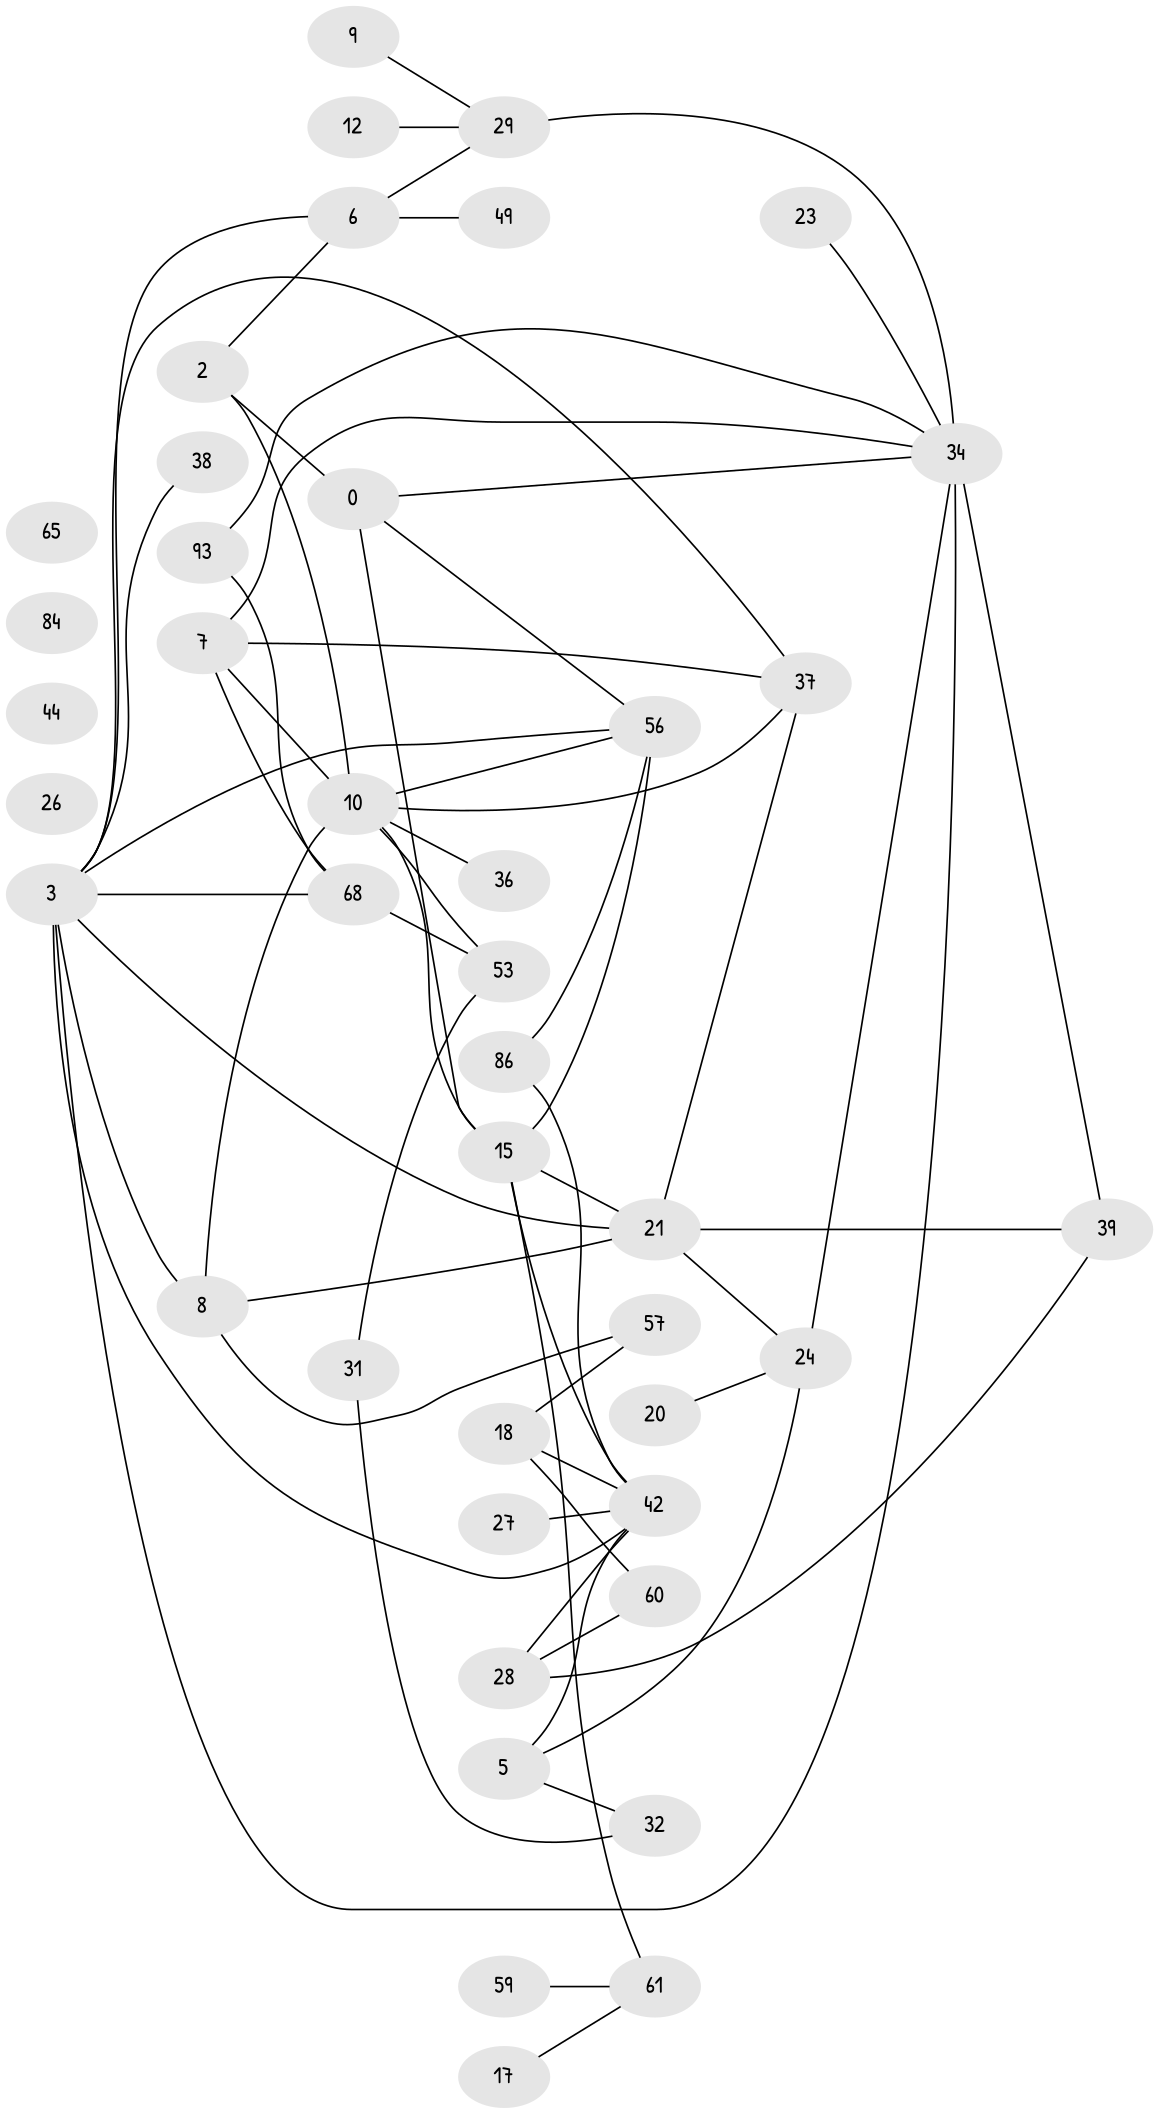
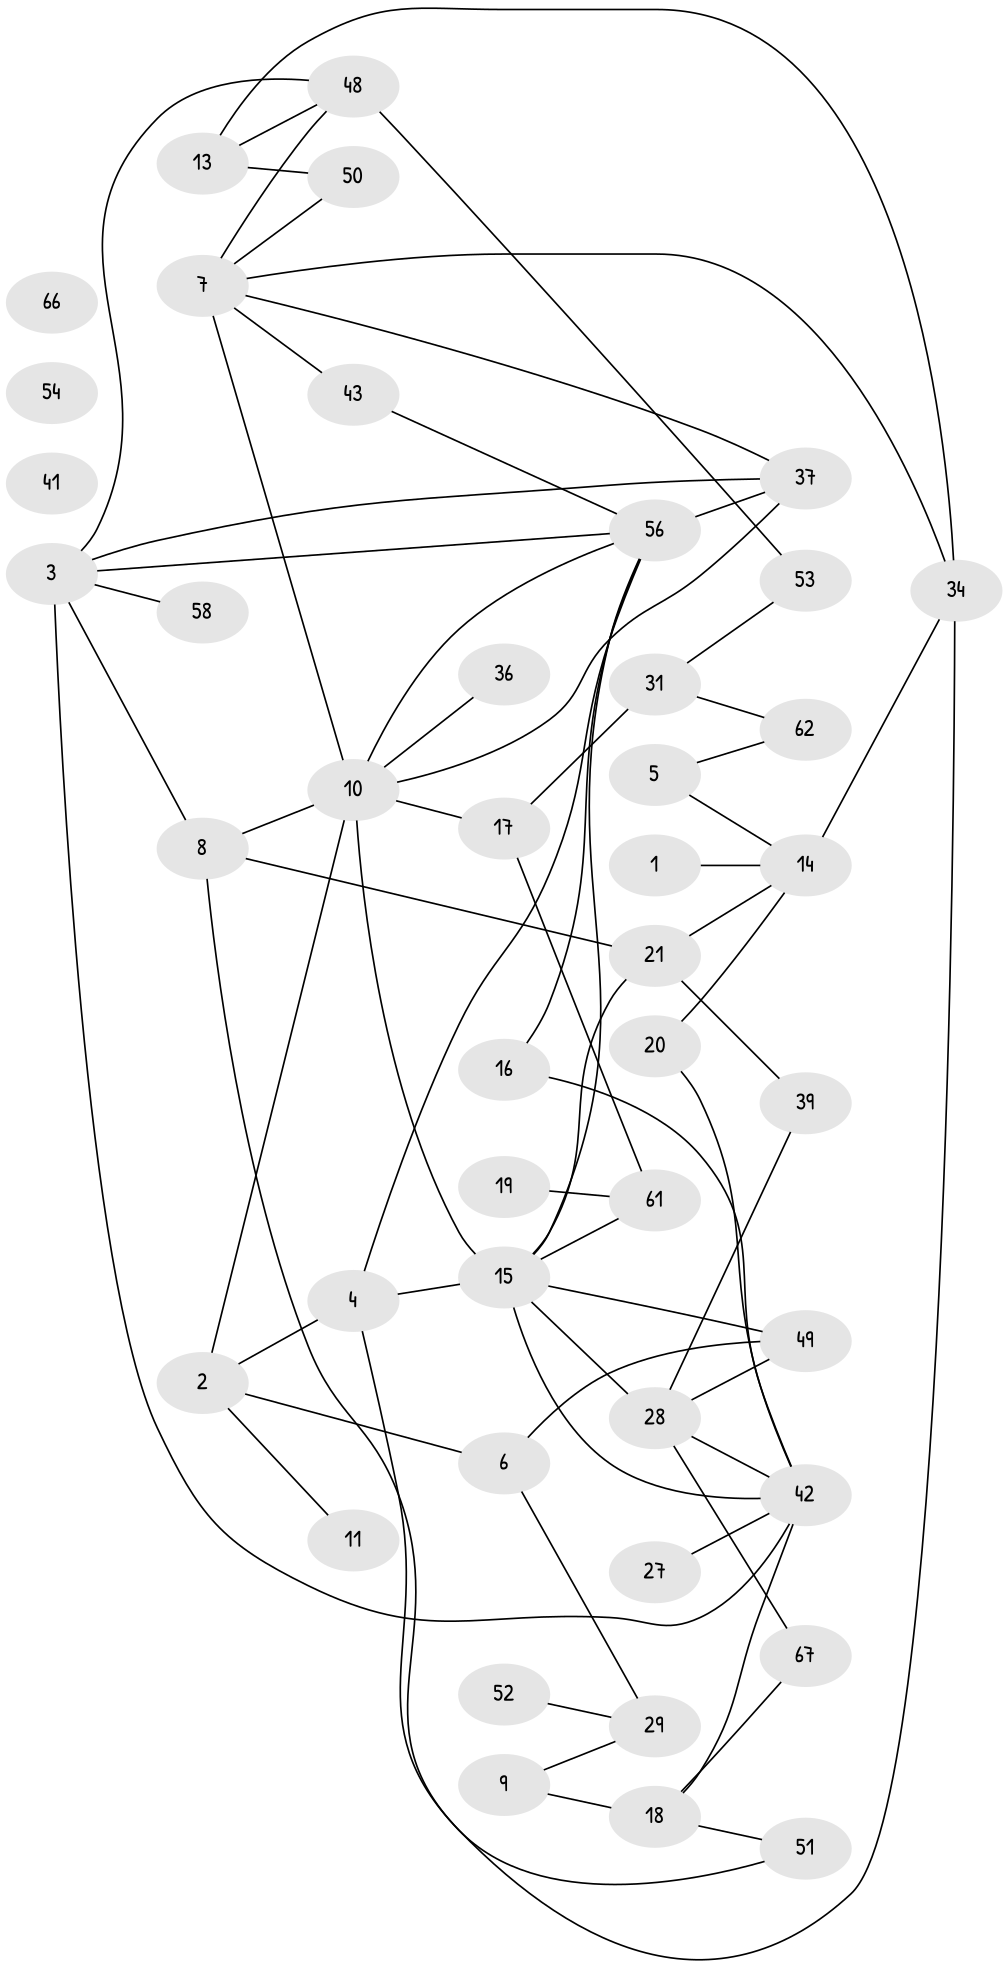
(353, 127) -> (504, 1695)
(835, 163) -> none
none -> (353, 177)
(806, 218) -> none
(127, 354) -> none
none -> (353, 395)
(203, 462) -> (203, 613)
(353, 499) -> (353, 1301)
(52, 533) -> (52, 303)
(203, 553) -> (203, 164)
(52, 623) -> (52, 393)
(52, 714) -> (52, 484)
none -> (570, 766)
(52, 804) -> none
(1032, 842) -> none
none -> (655, 865)
(353, 894) -> (353, 87)
(433, 894) -> (429, 809)
(730, 956) -> (723, 507)
(504, 1062) -> (504, 1070)
(319, 1120) -> none
none -> (656, 1308)
(655, 1325) -> (806, 1849)
none -> (580, 1348)
(806, 1358) -> (806, 865)
none -> (730, 1380)
none -> (353, 1540)
(655, 1596) -> (806, 1656)
(583, 1620) -> (727, 1175)
none -> (579, 1801)
(655, 1826) -> (806, 730)
(720, 1876) -> none
(504, 1987) -> (504, 1187)
